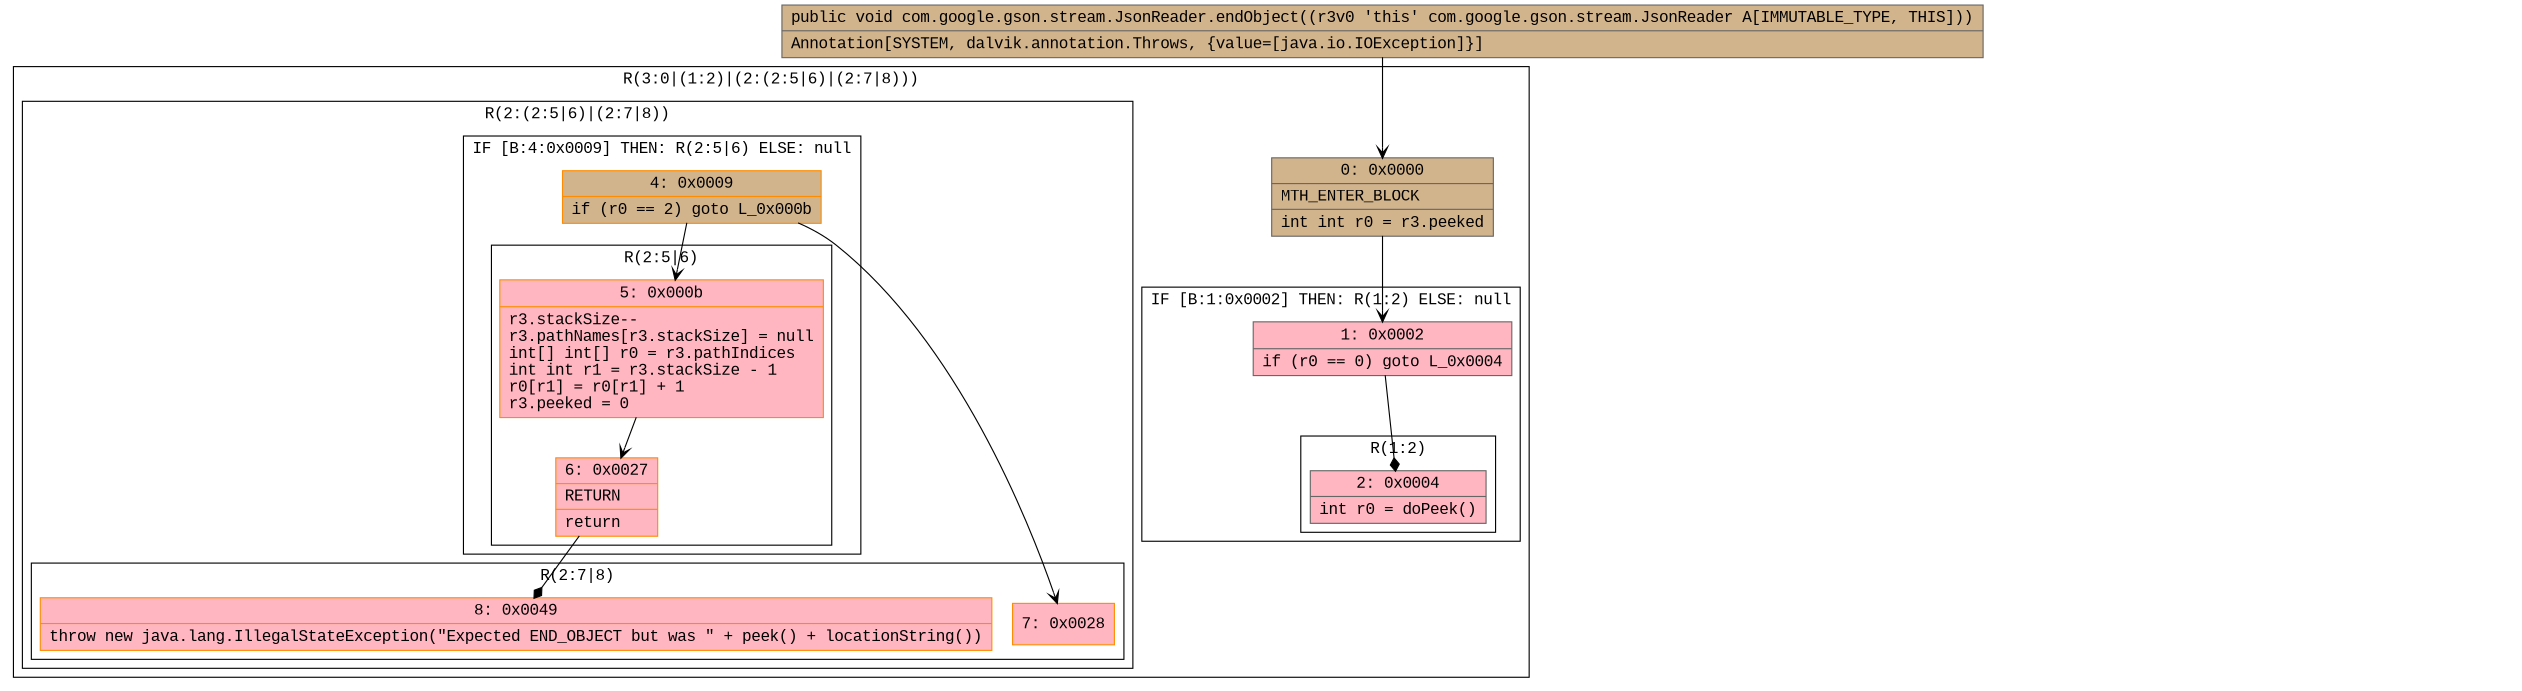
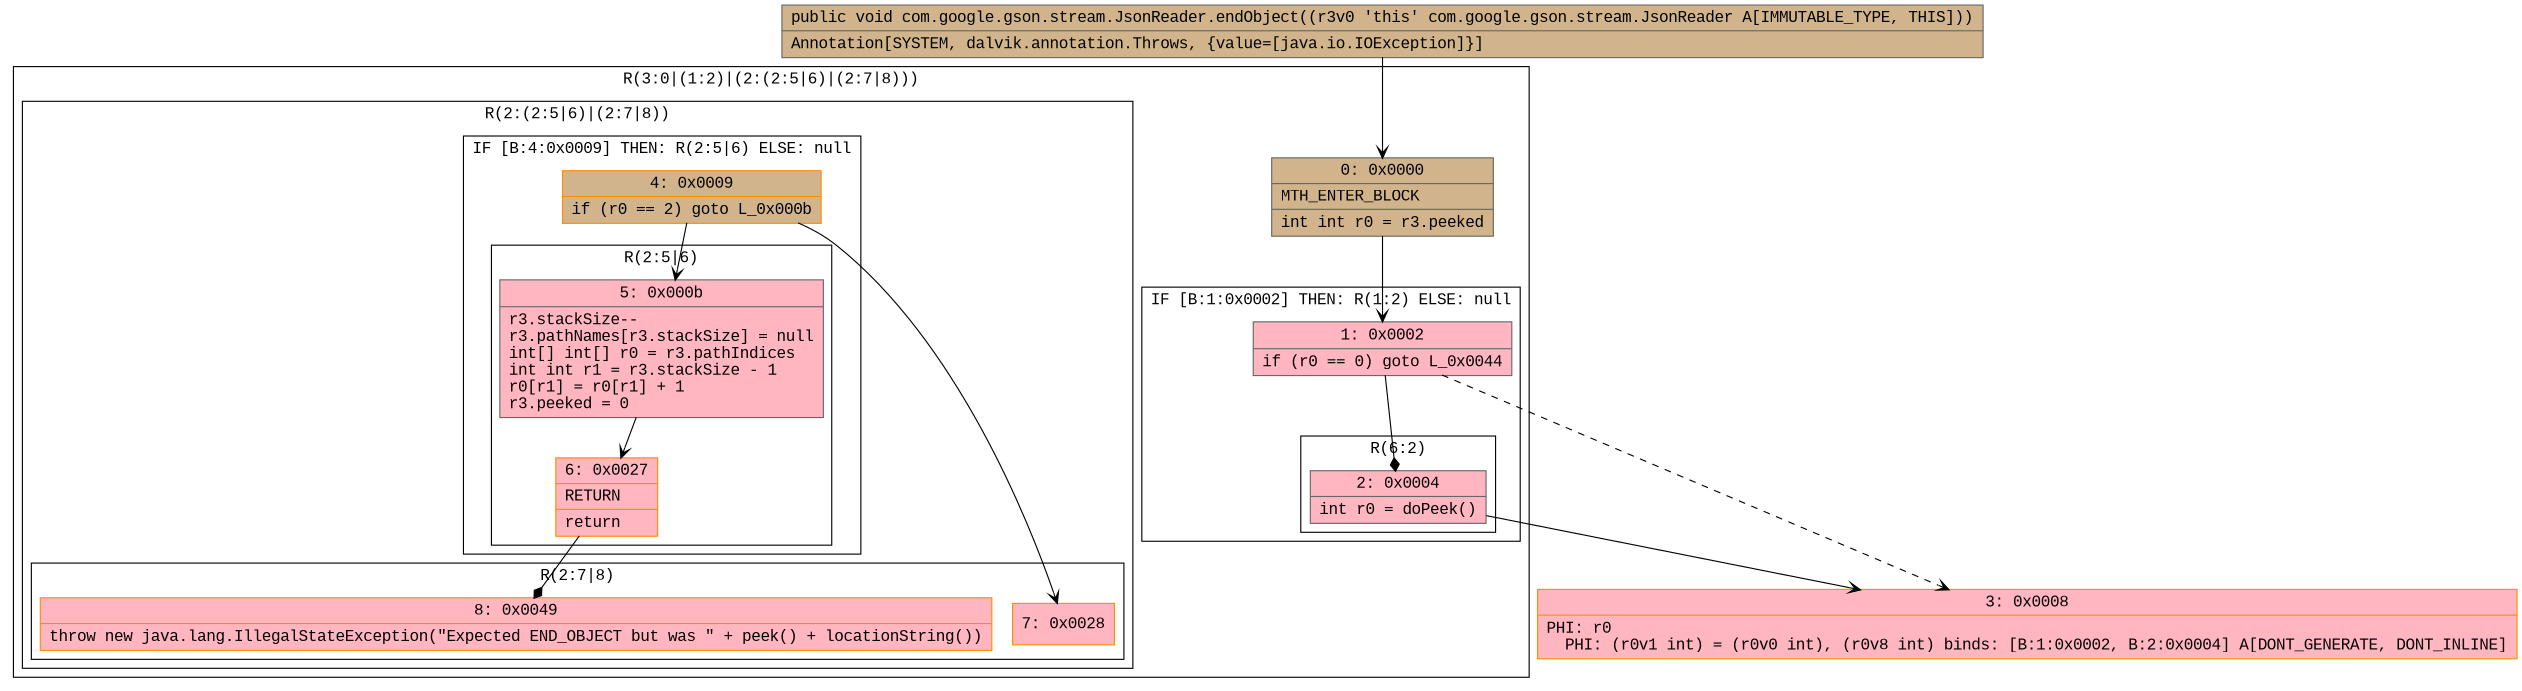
(662, 349) -> (662, 349)
(1383, 362) -> (1383, 362)
(1398, 449) -> (1398, 449)
none -> (2027, 624)
